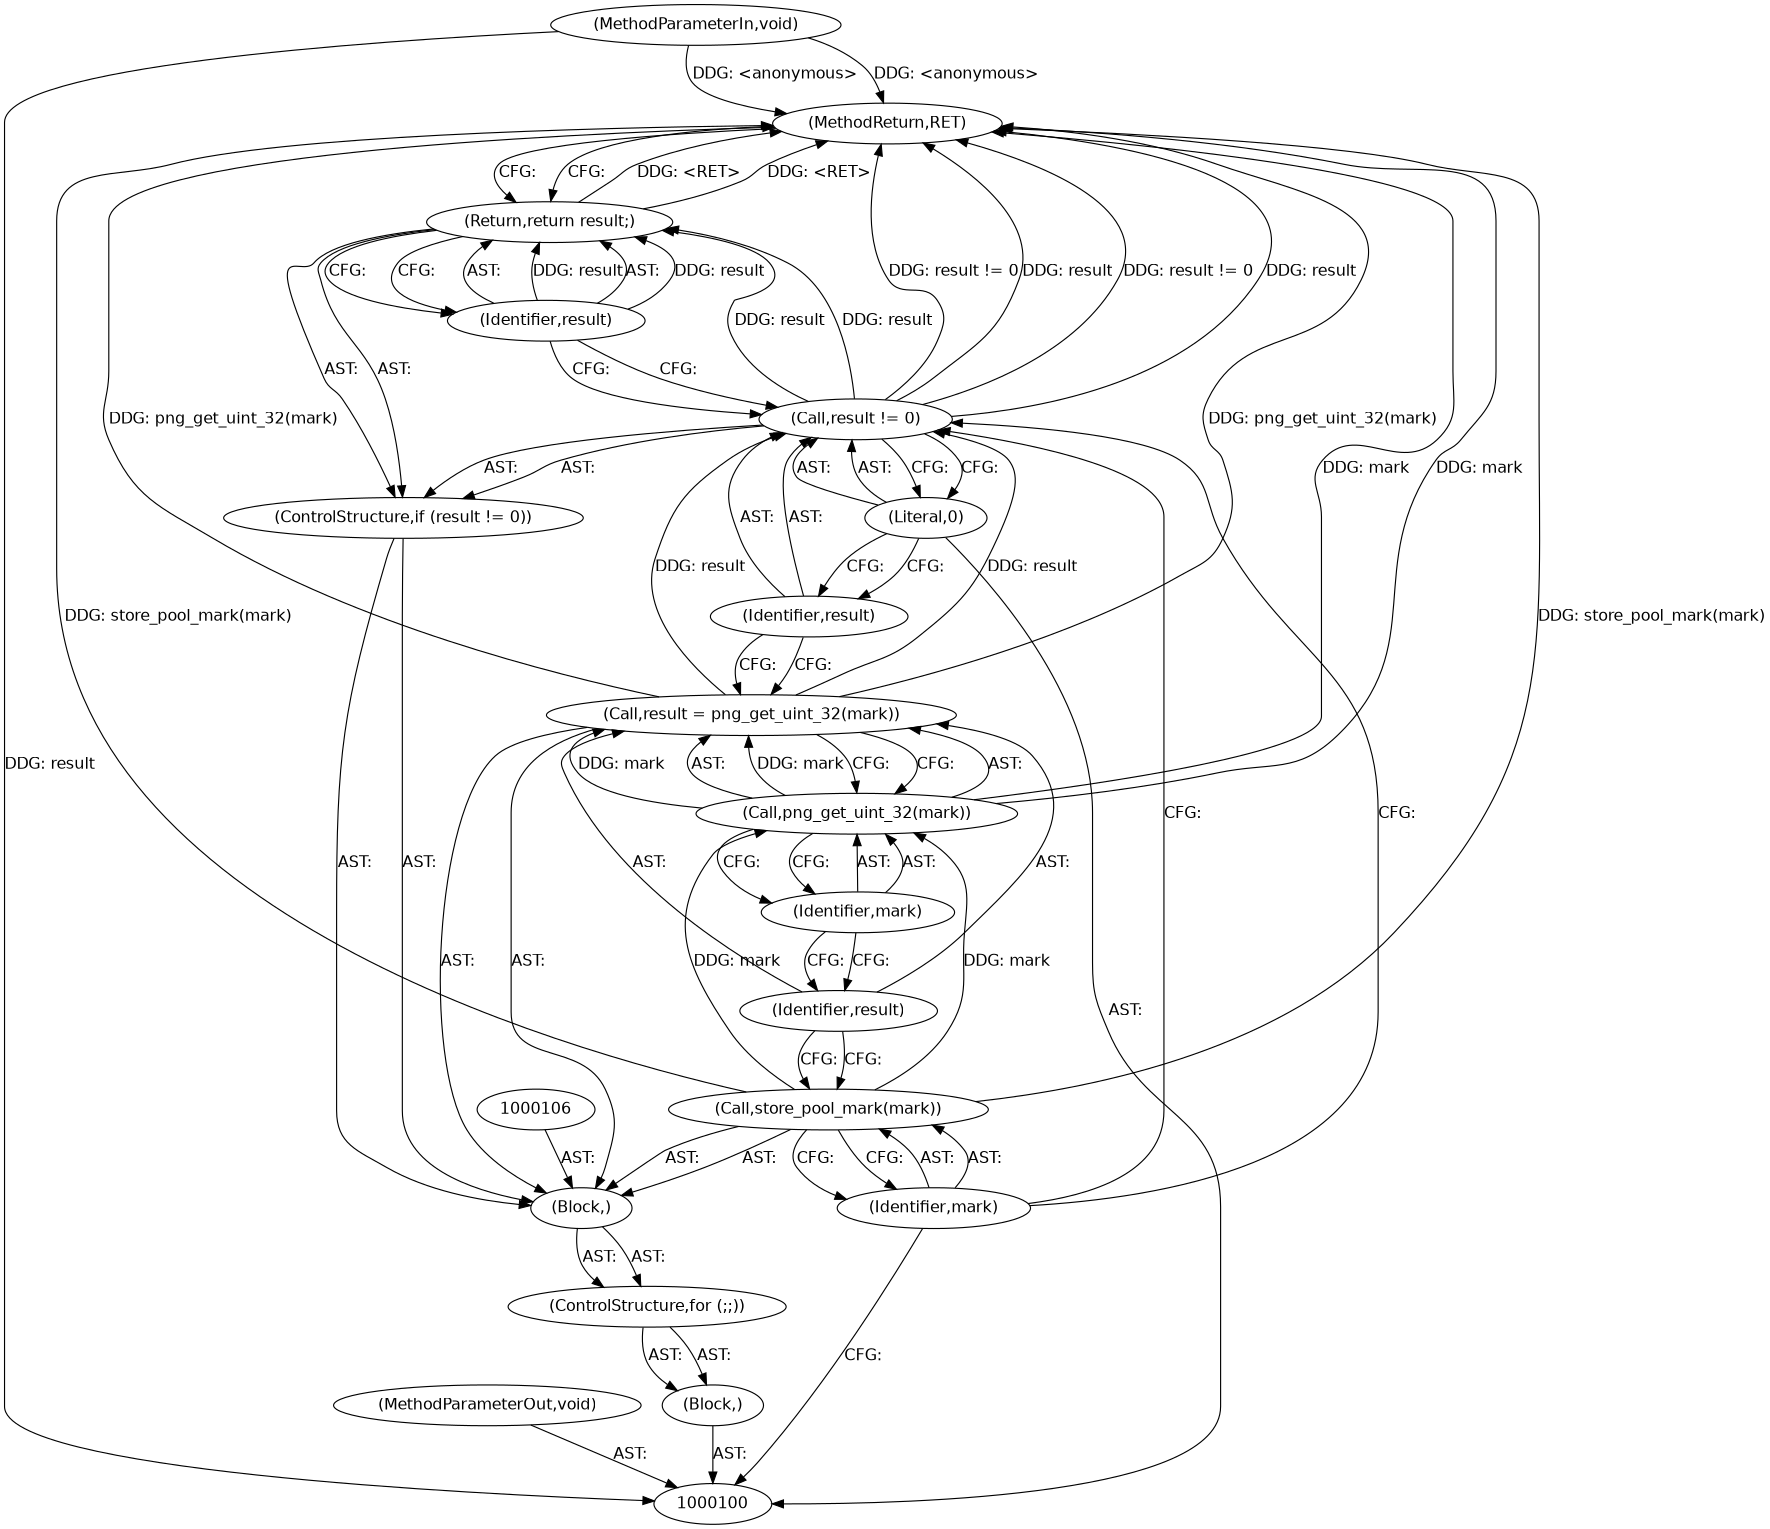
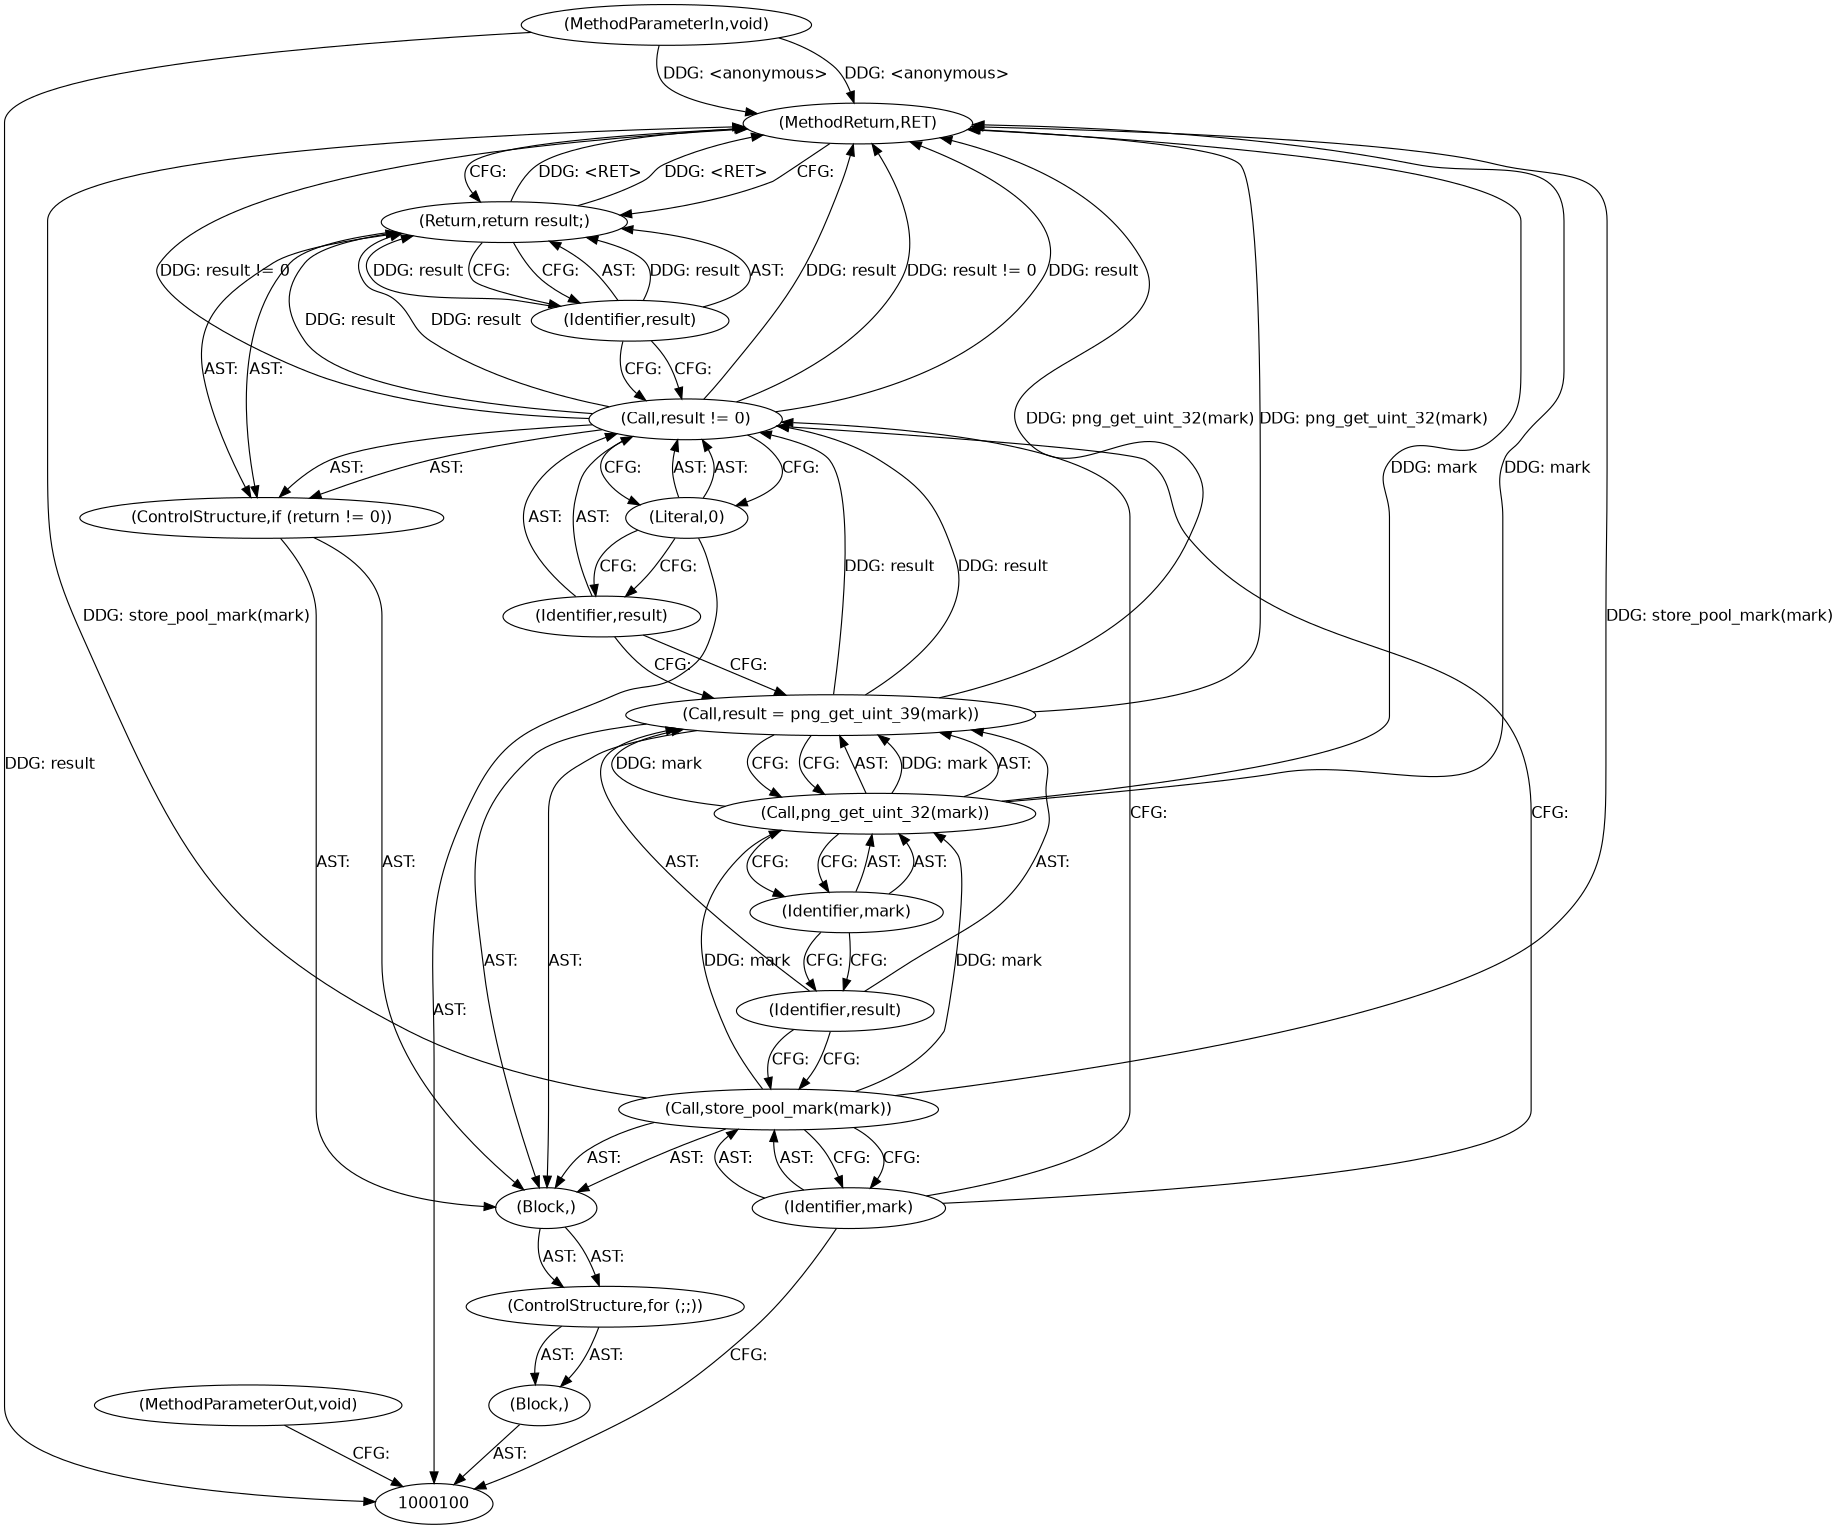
(403, 518) -> (262, 518)
(751, 715) -> (831, 715)
(536, 1110) -> none
(633, 1455) -> (374, 1455)
